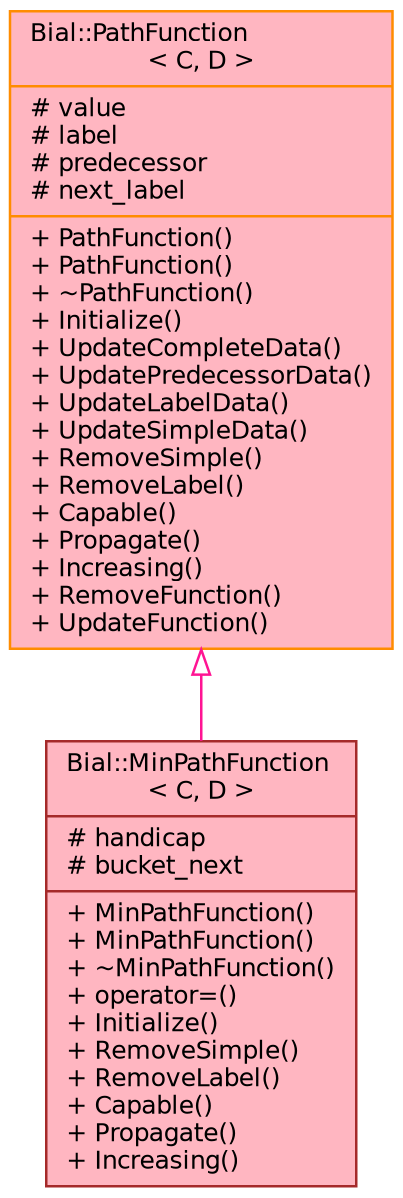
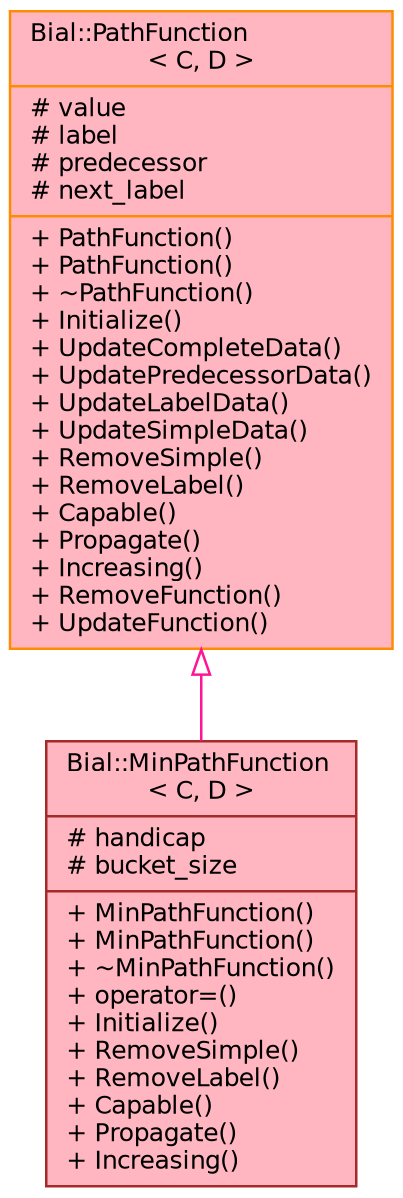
(155, 866) -> (152, 866)
